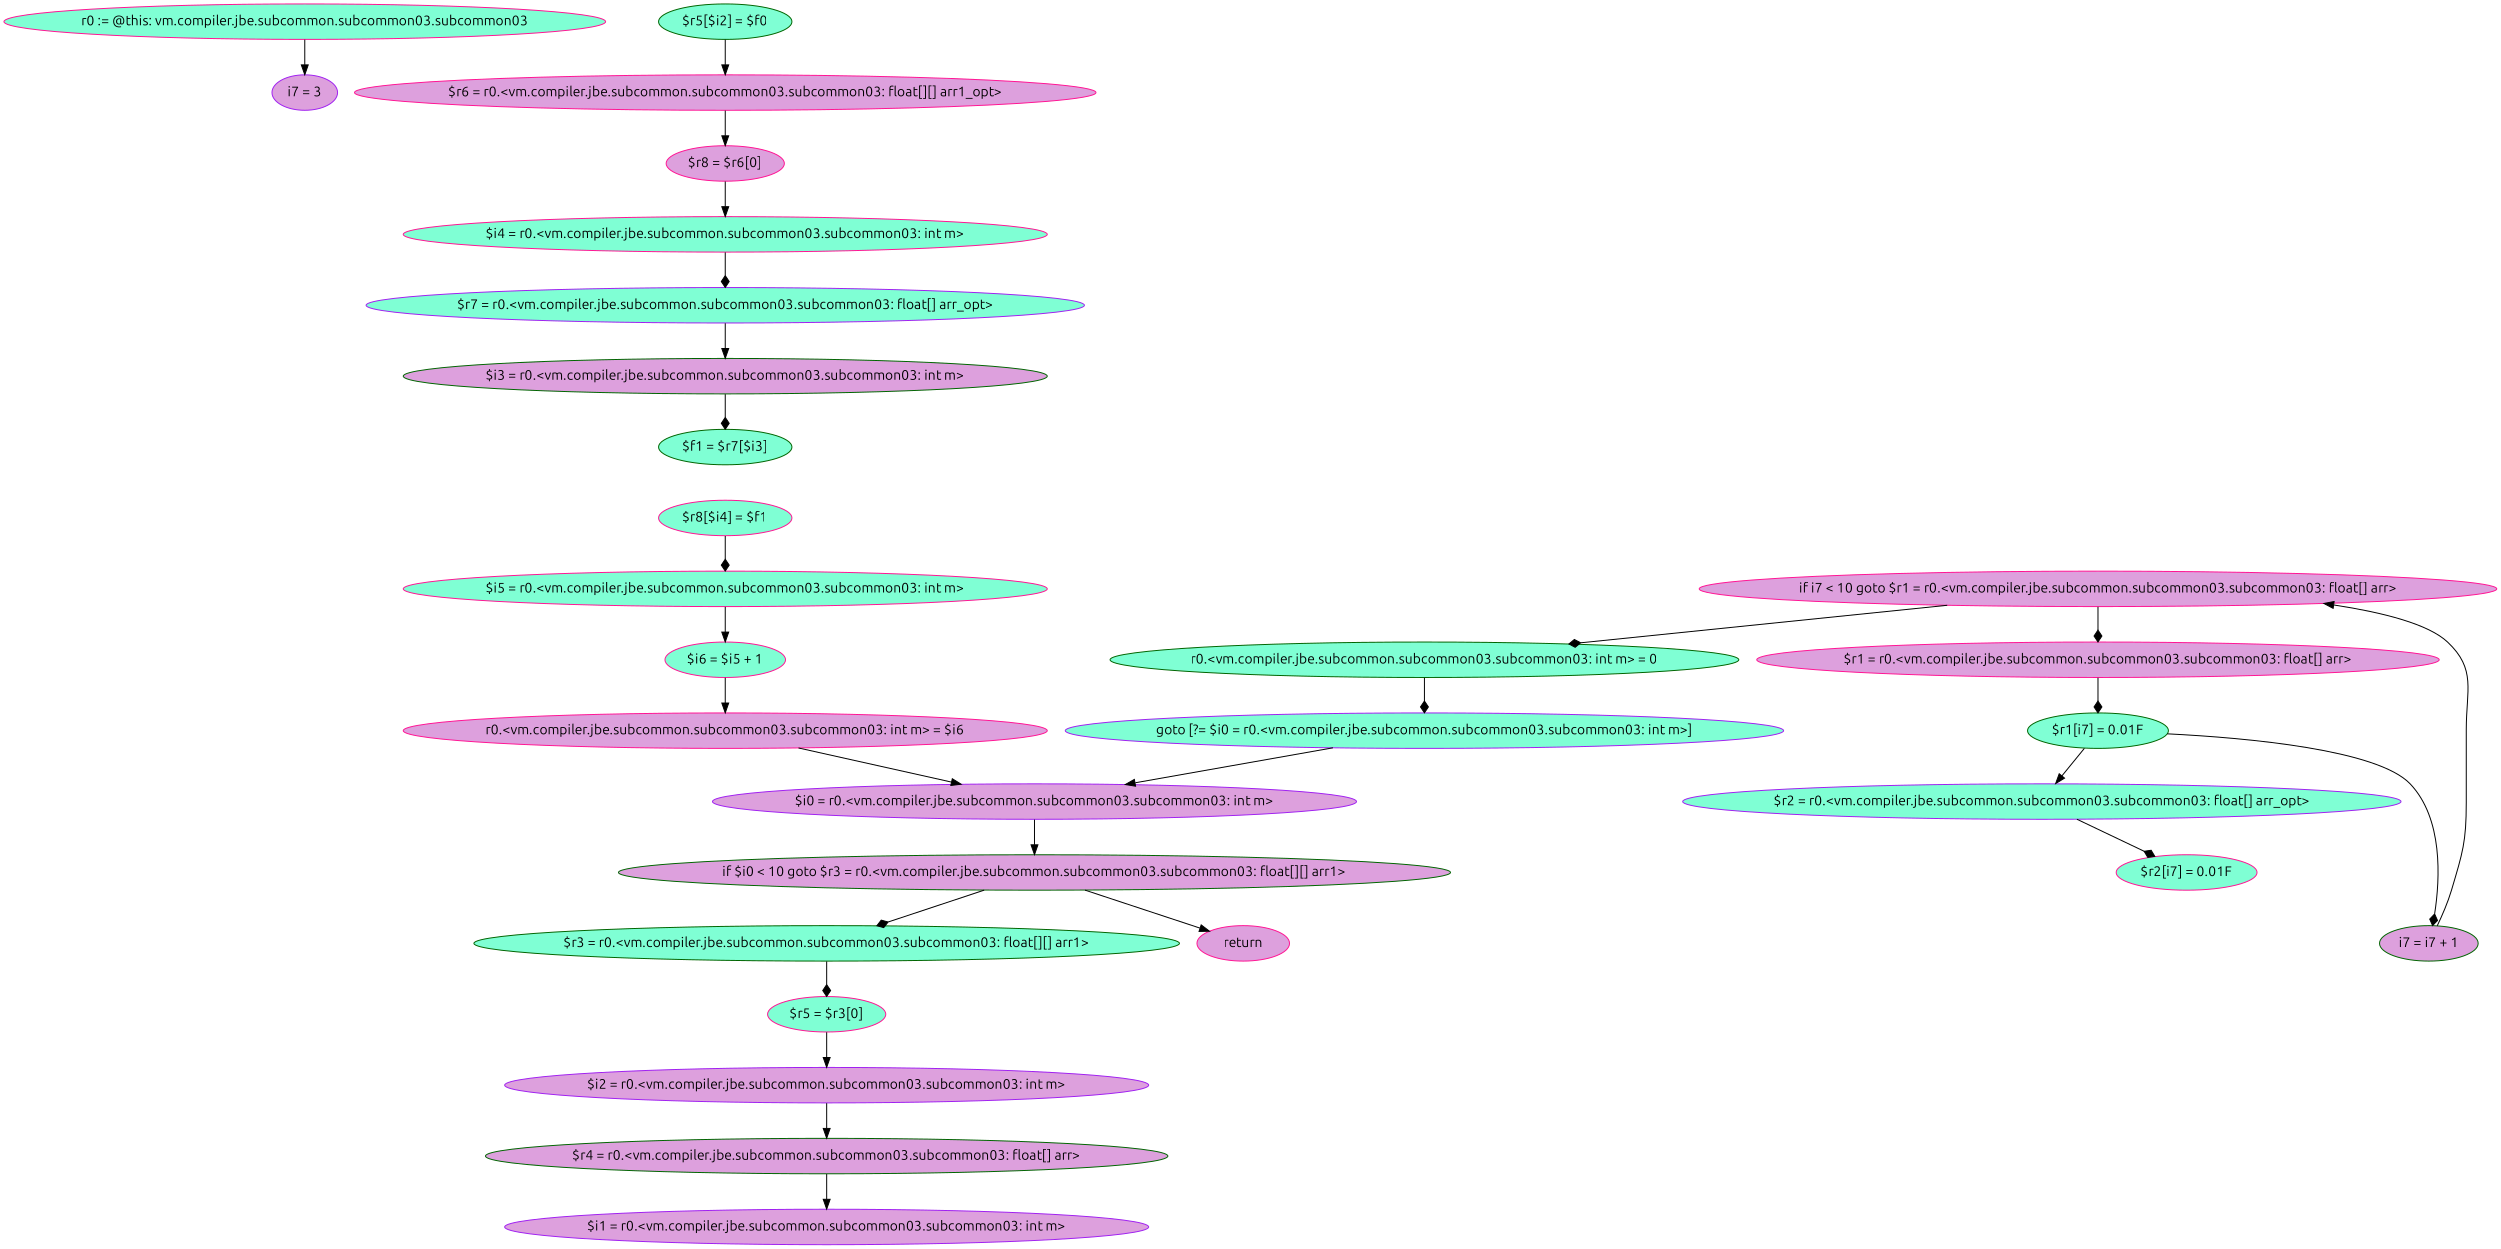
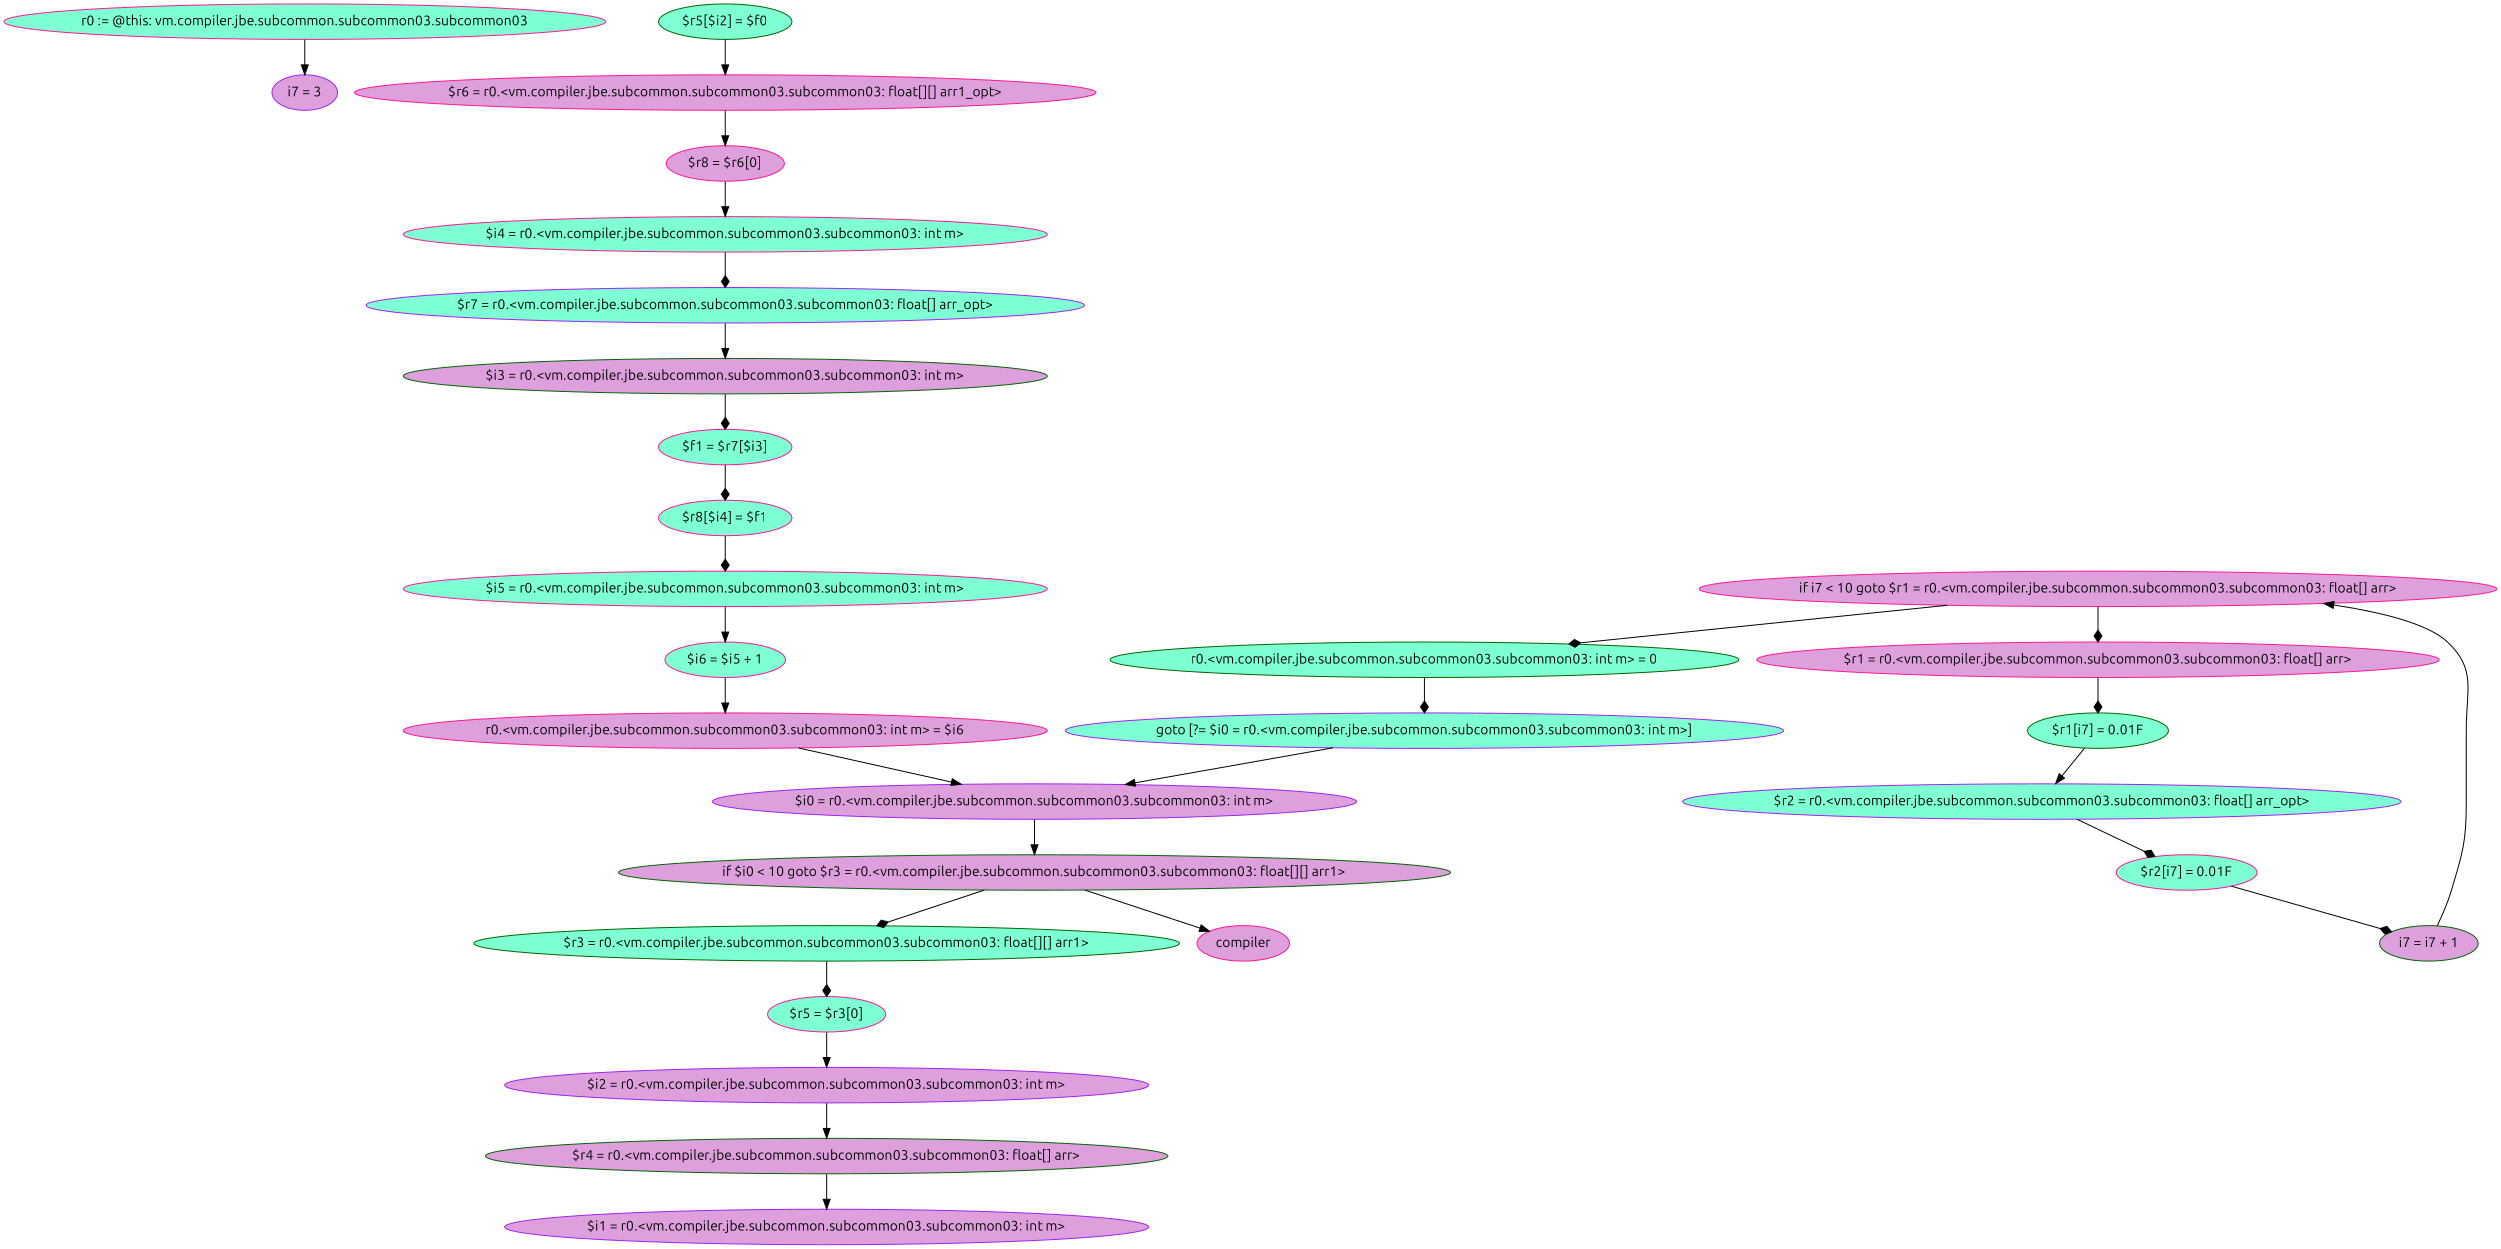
(725, 447) -> (725, 447)
none -> (725, 477)
(2359, 759) -> (2306, 907)
(1243, 943) -> (1243, 943)
